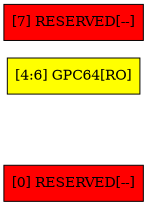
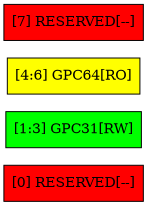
none -> (74, 130)
